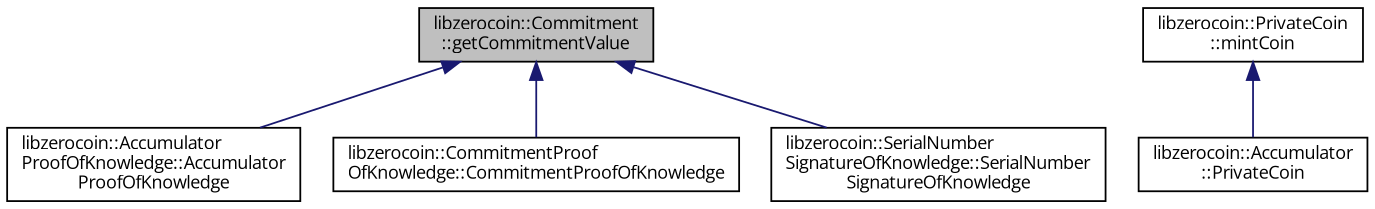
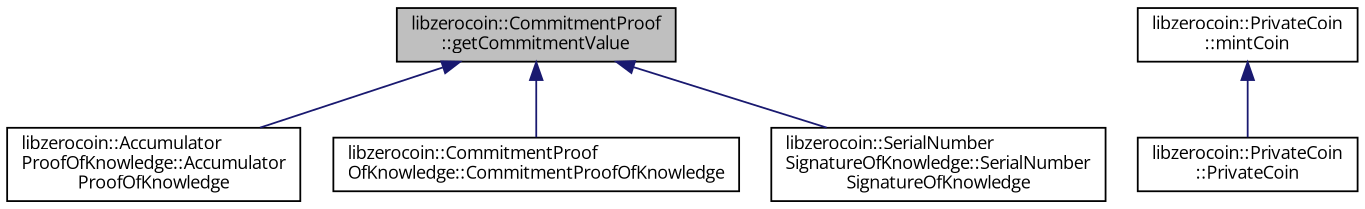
(536, 35) -> (536, 35)
(1253, 164) -> (1248, 164)
